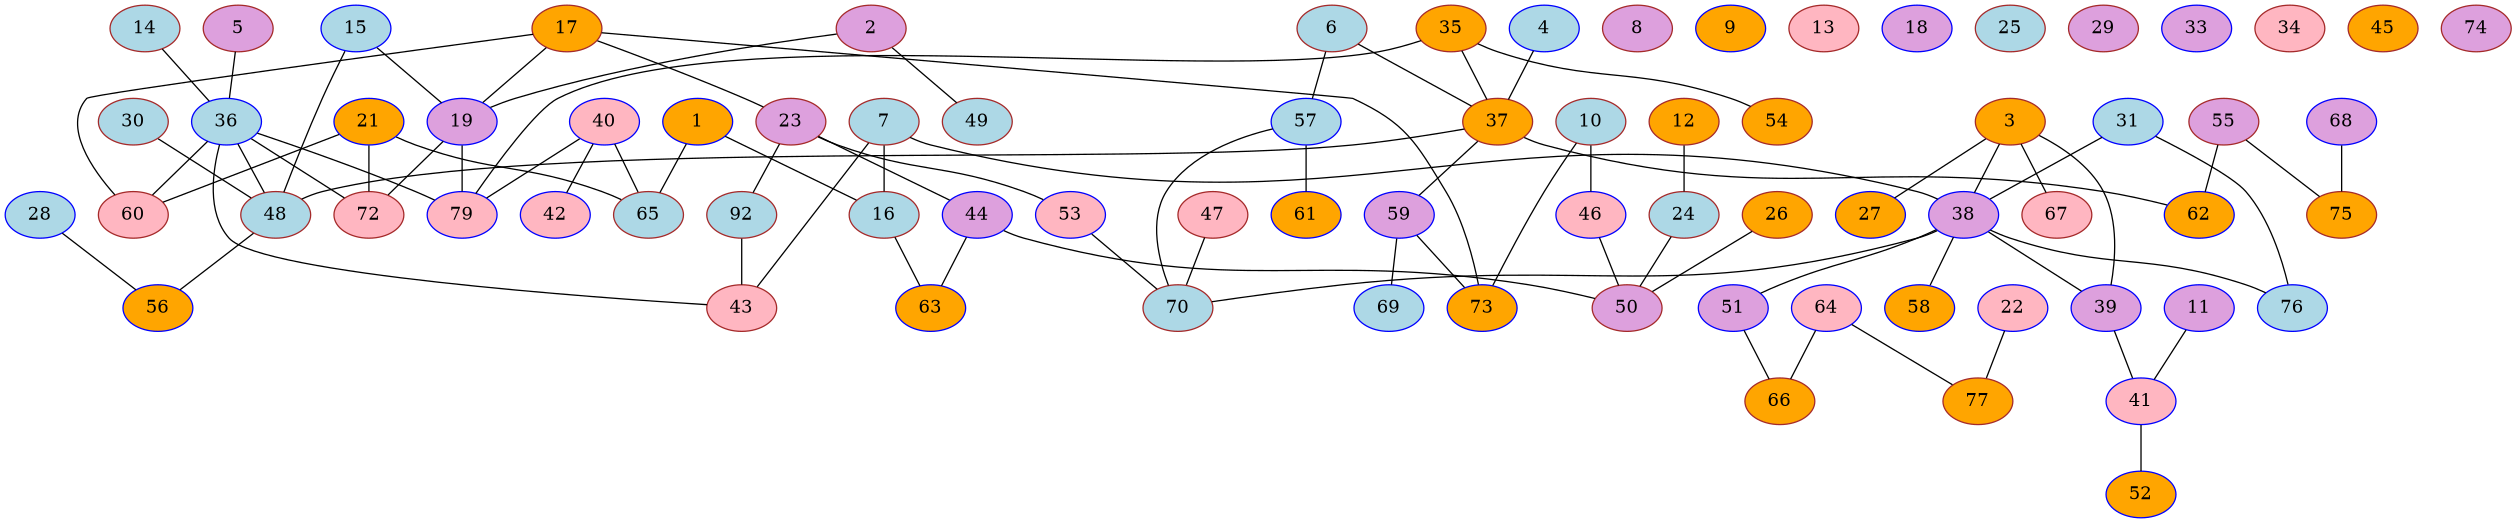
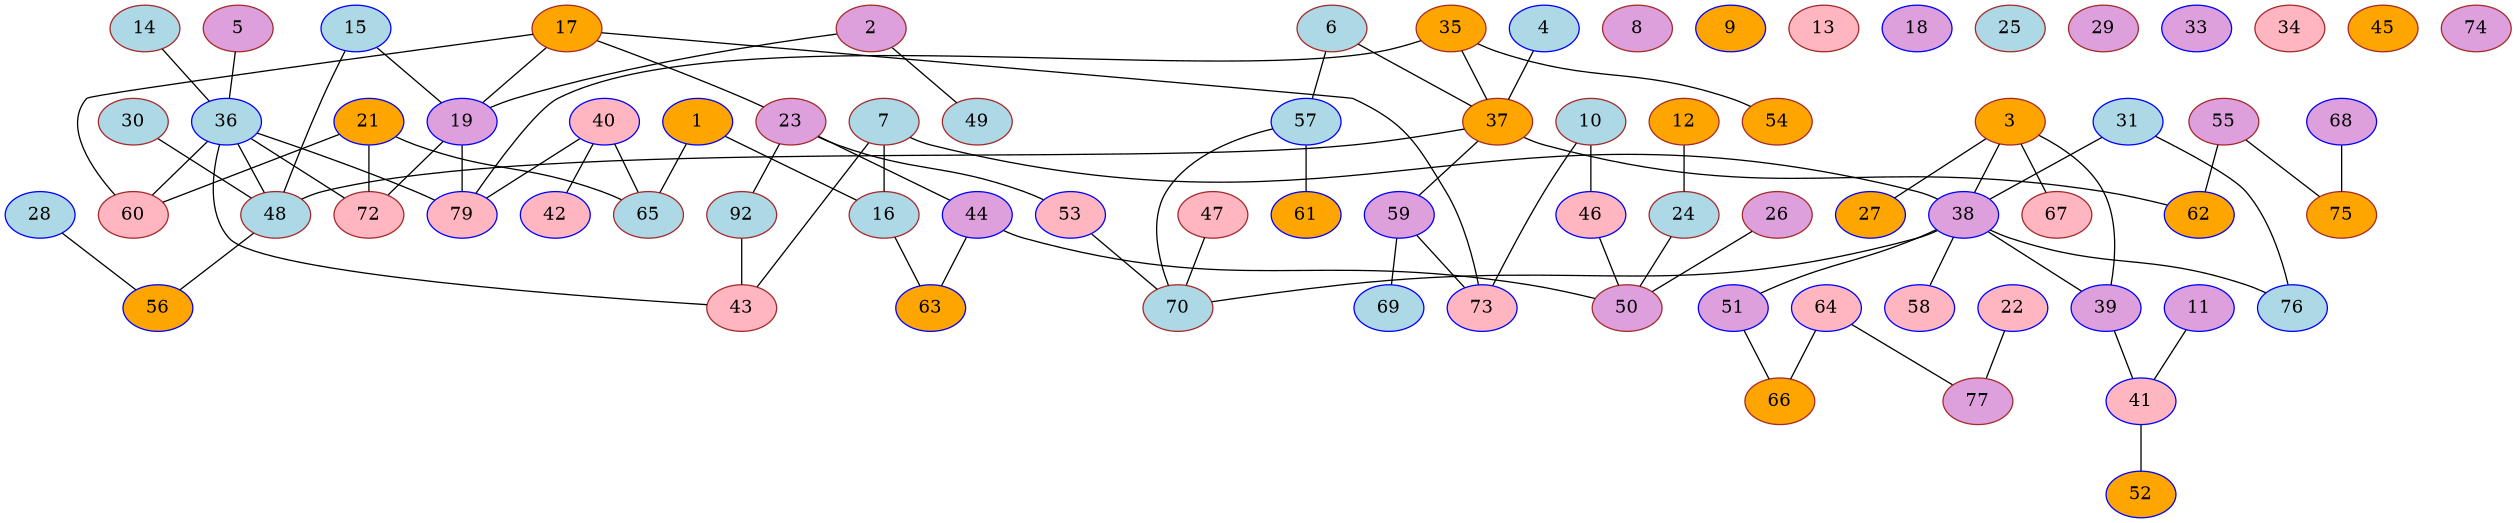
(1777, 215) -> (1777, 215)
(1482, 308) -> (1482, 308)
(1920, 308) -> (1920, 308)
(1978, 401) -> (1978, 401)
